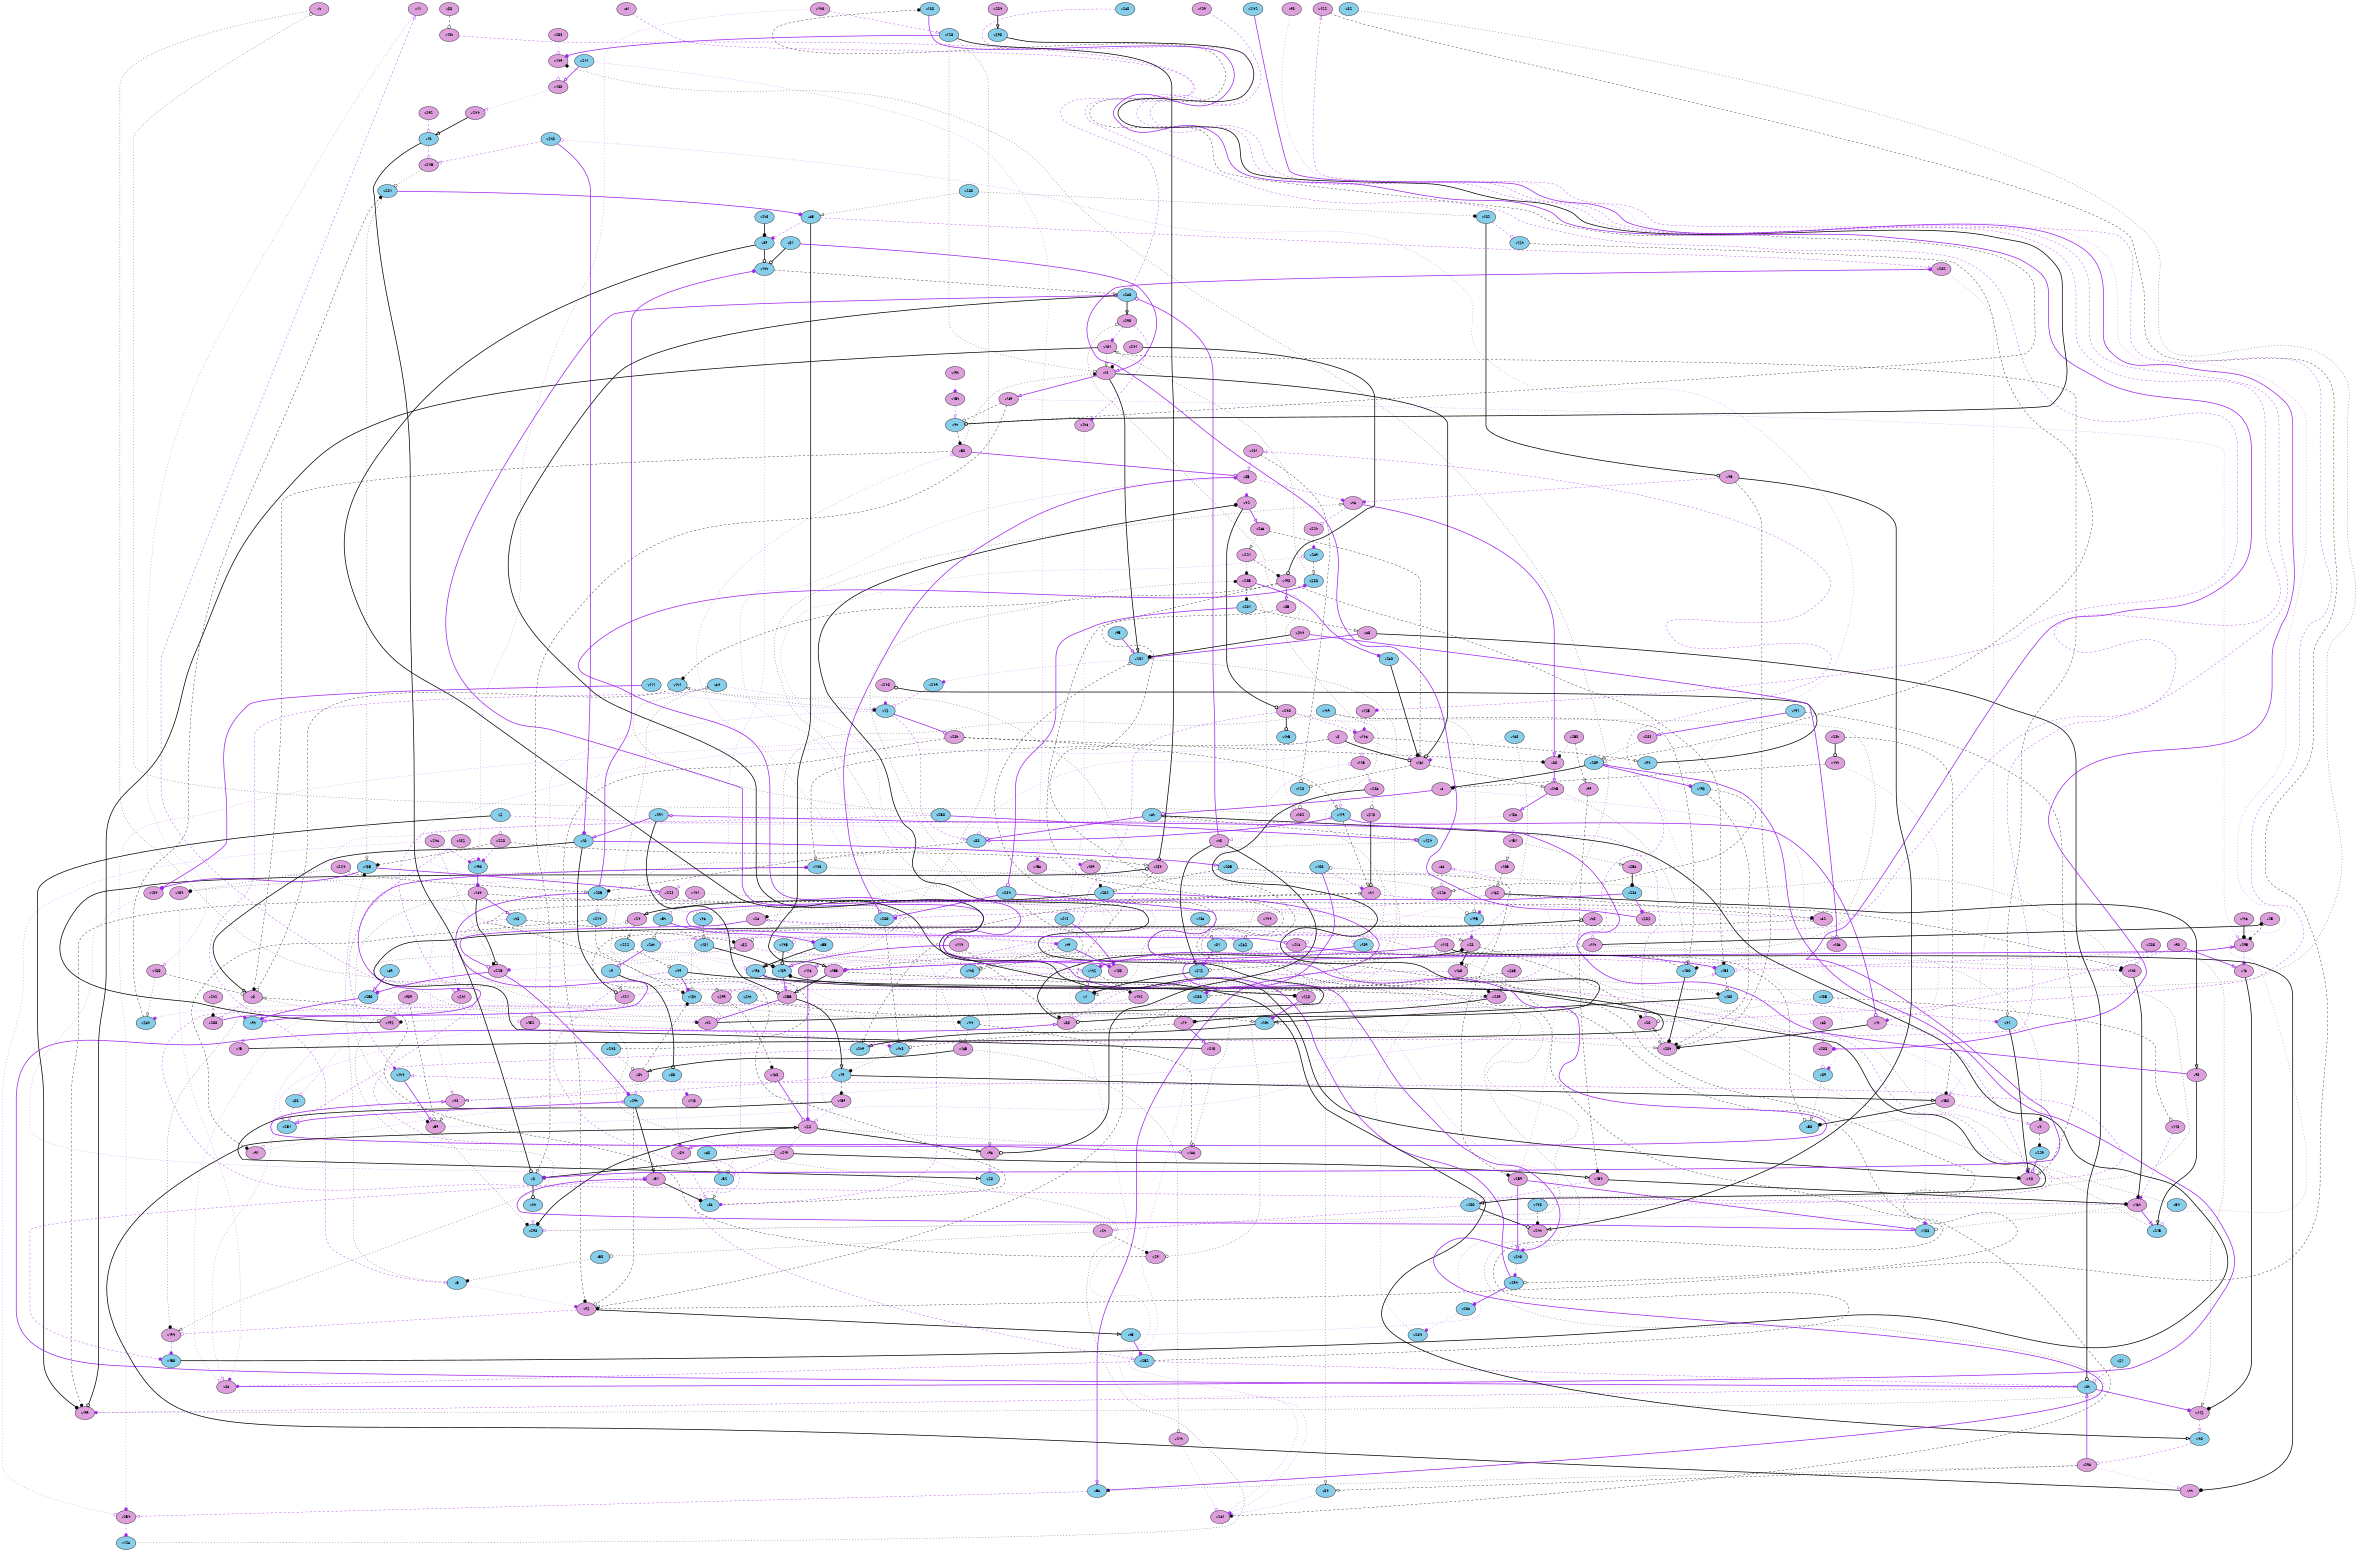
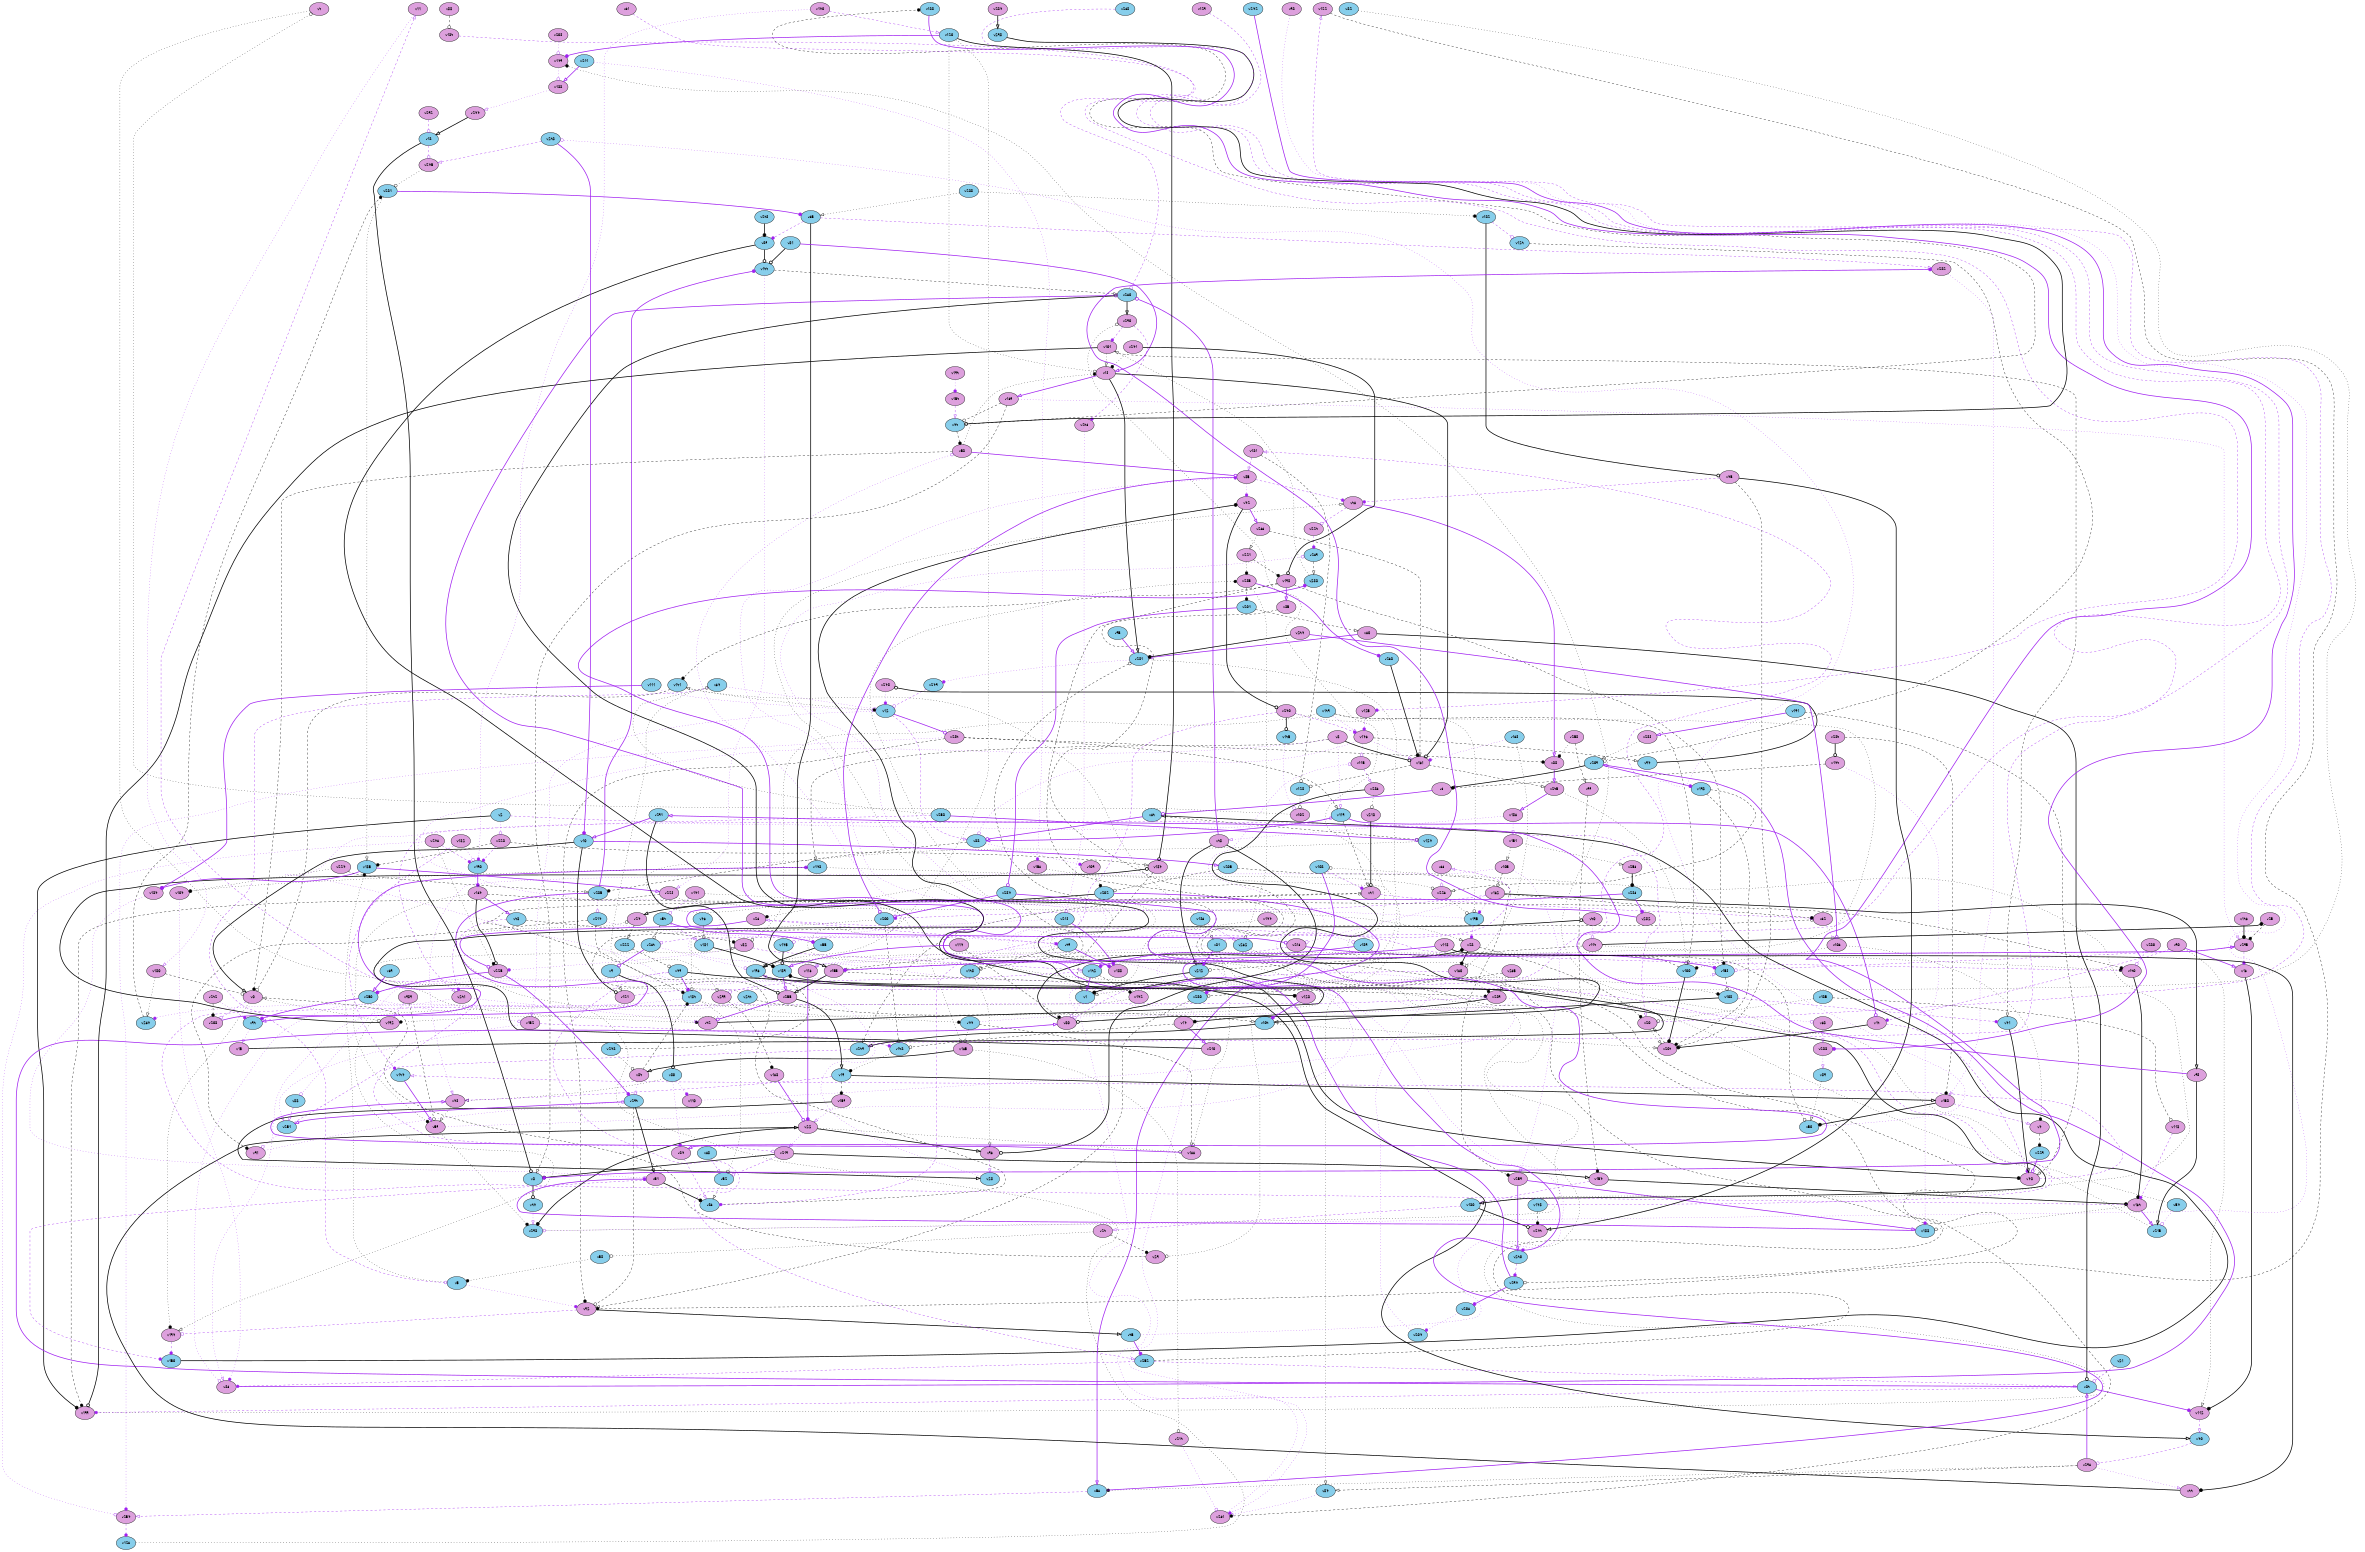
(1741, 822) -> none
(1288, 828) -> (1288, 828)
(1823, 1061) -> (1823, 1061)
